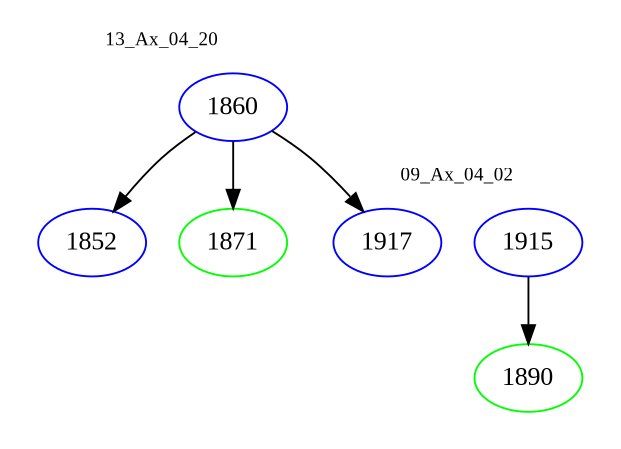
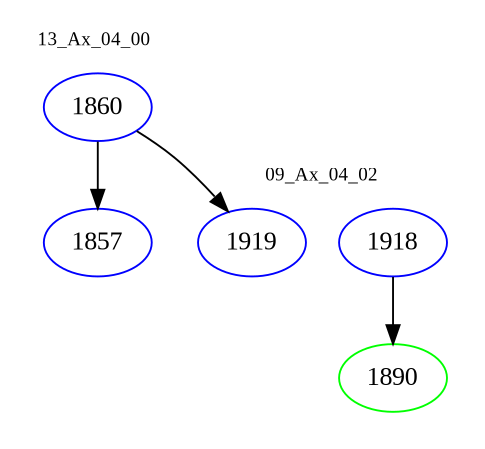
(163, 40) -> (95, 40)
(92, 243) -> (98, 243)
(233, 243) -> none
(387, 243) -> (252, 243)
(528, 243) -> (393, 243)
